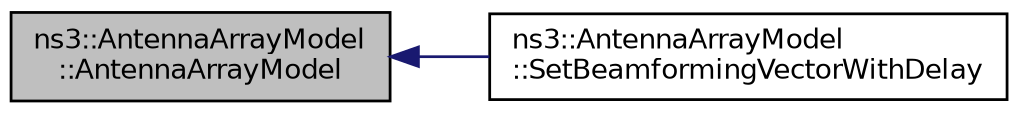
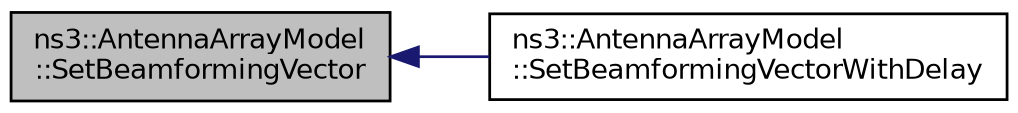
(201, 57) -> (201, 57)
